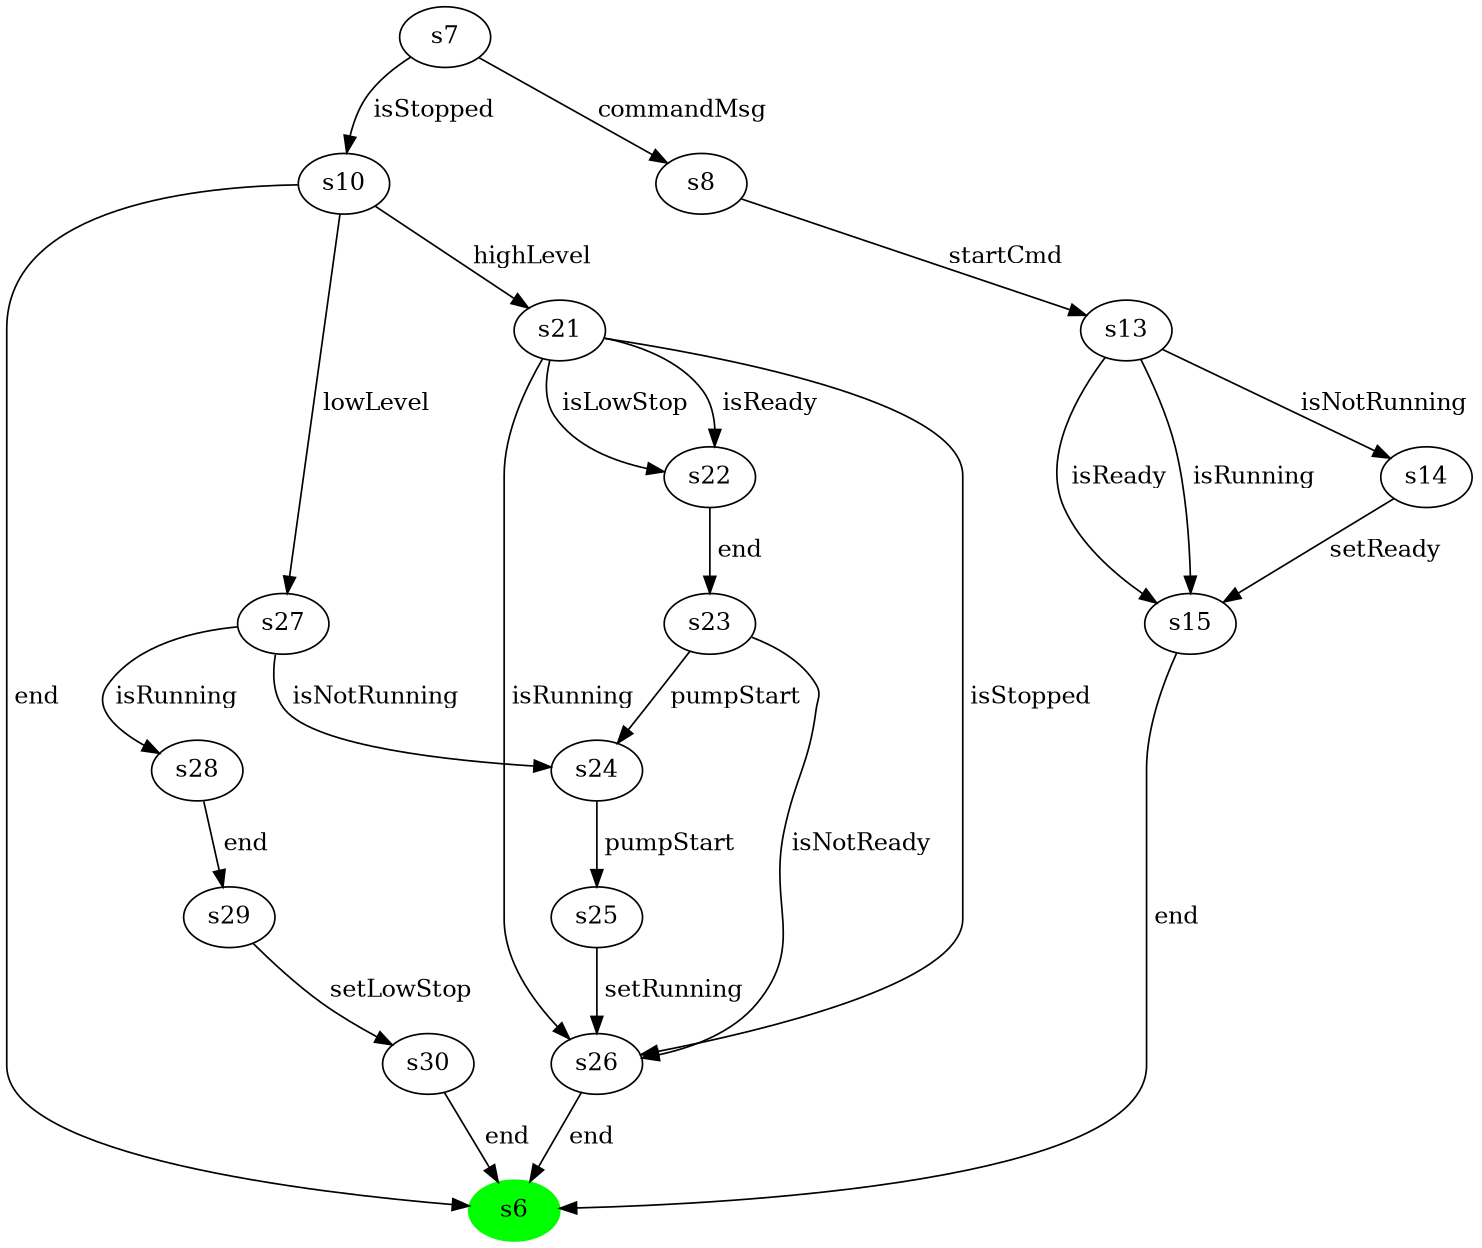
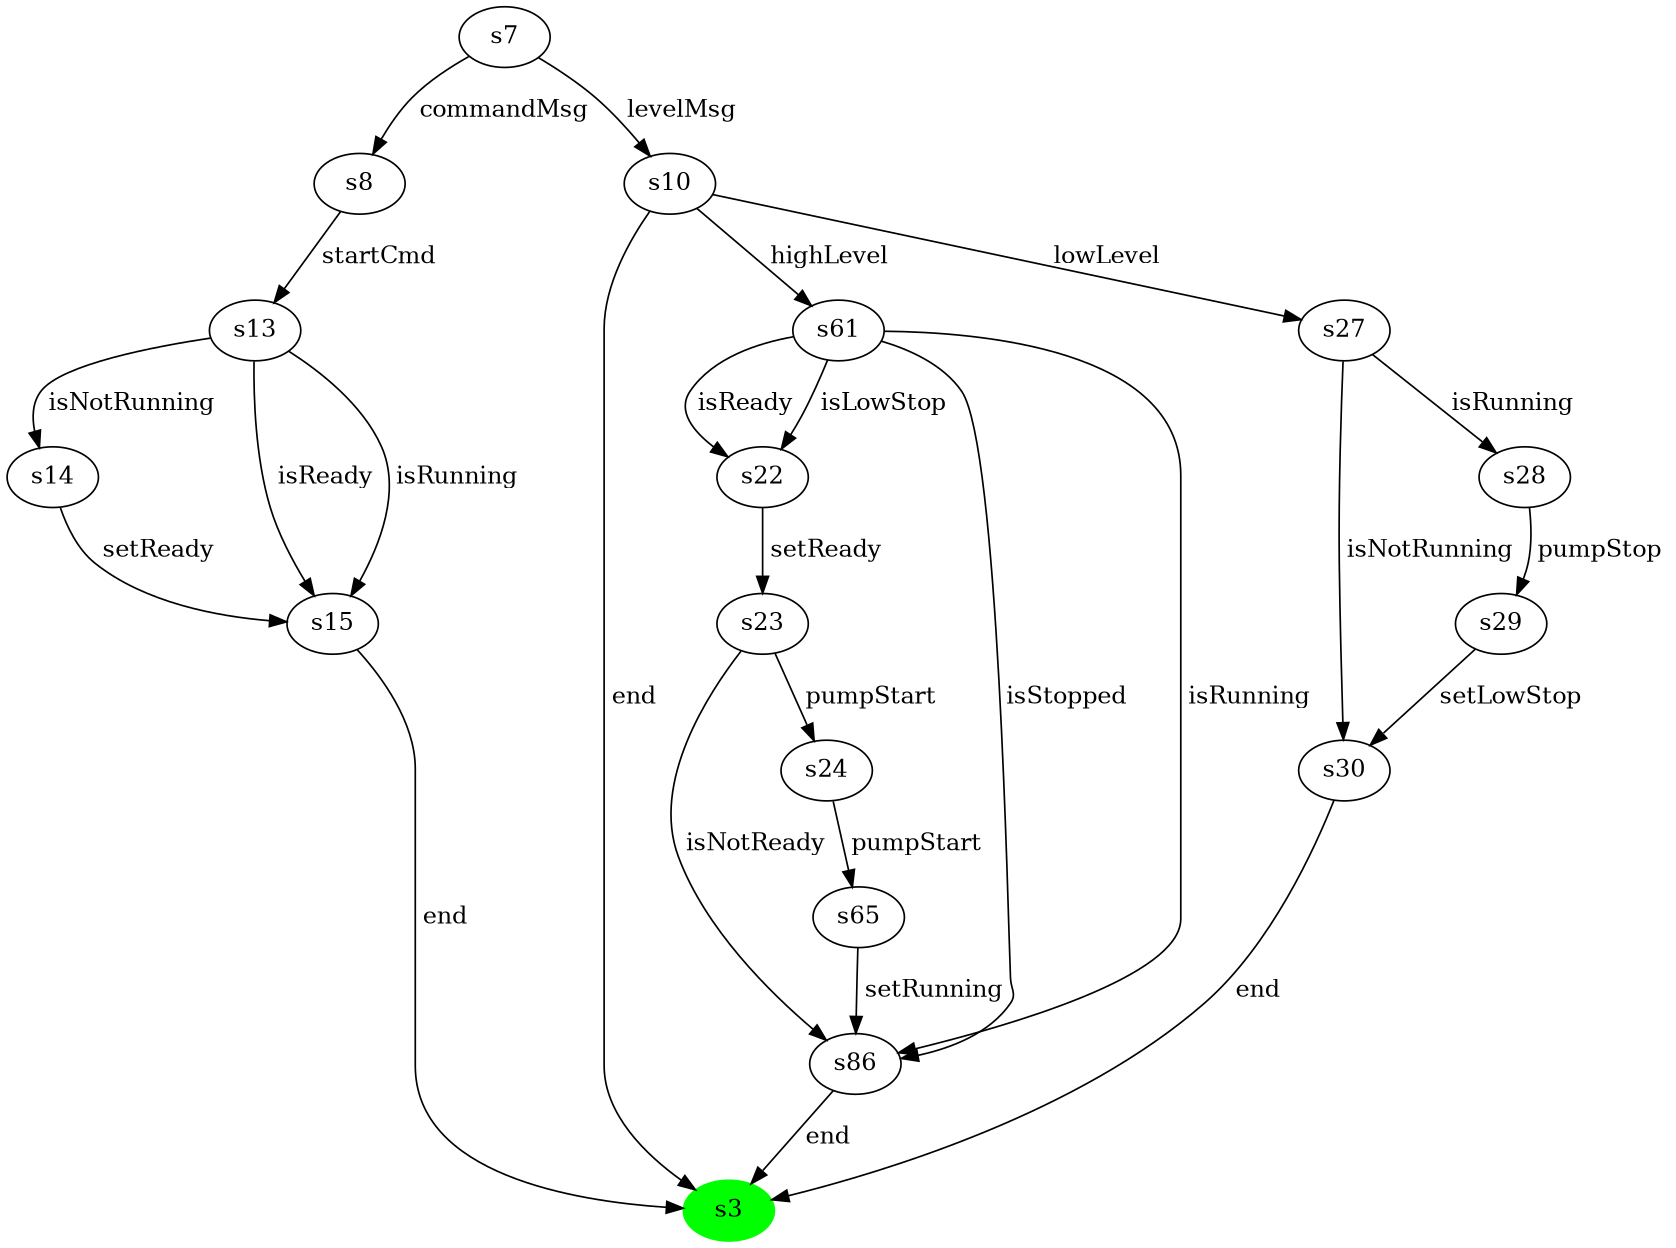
(434, 110) -> (682, 110)
(560, 330) -> (839, 330)
(740, 551) -> (827, 551)
(377, 747) -> (1339, 542)
(246, 844) -> (1600, 551)
(597, 917) -> (859, 917)
(597, 1064) -> (855, 1064)
(514, 1211) -> (729, 1211)
